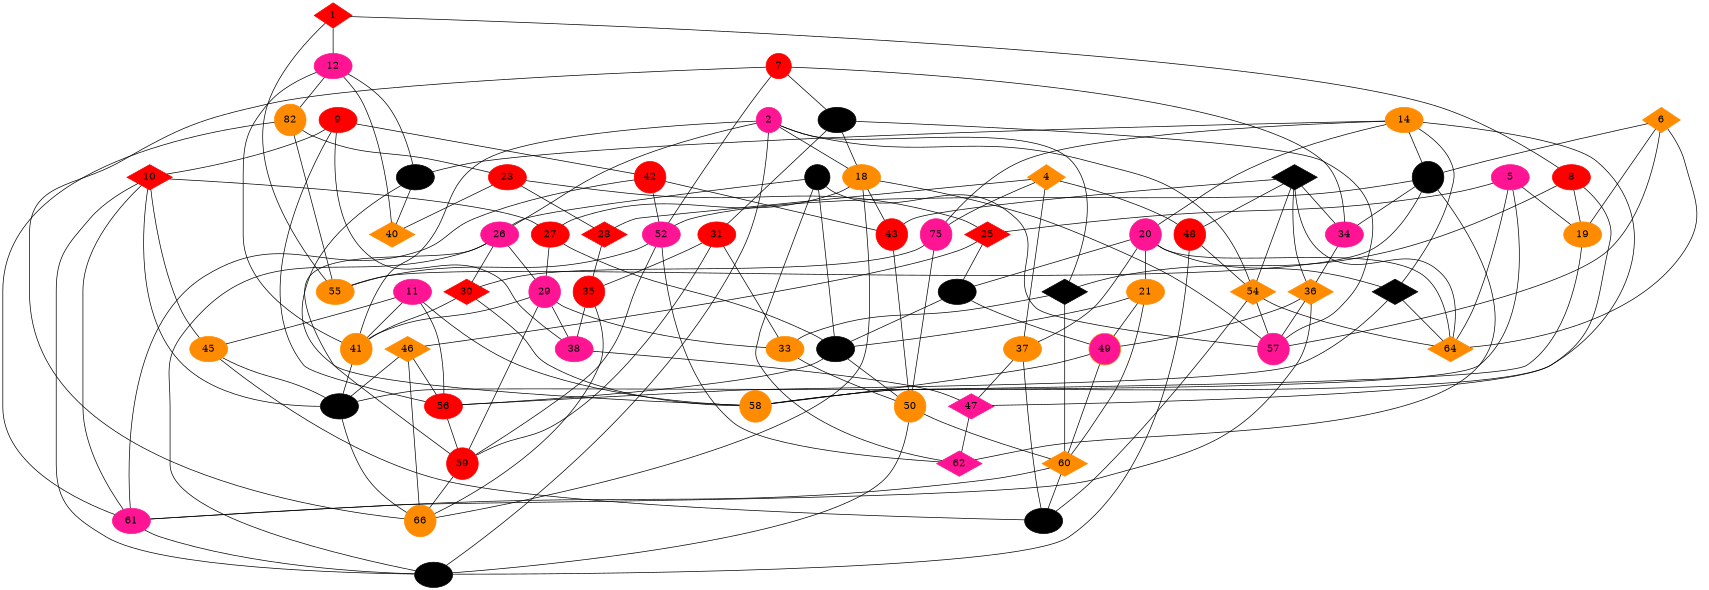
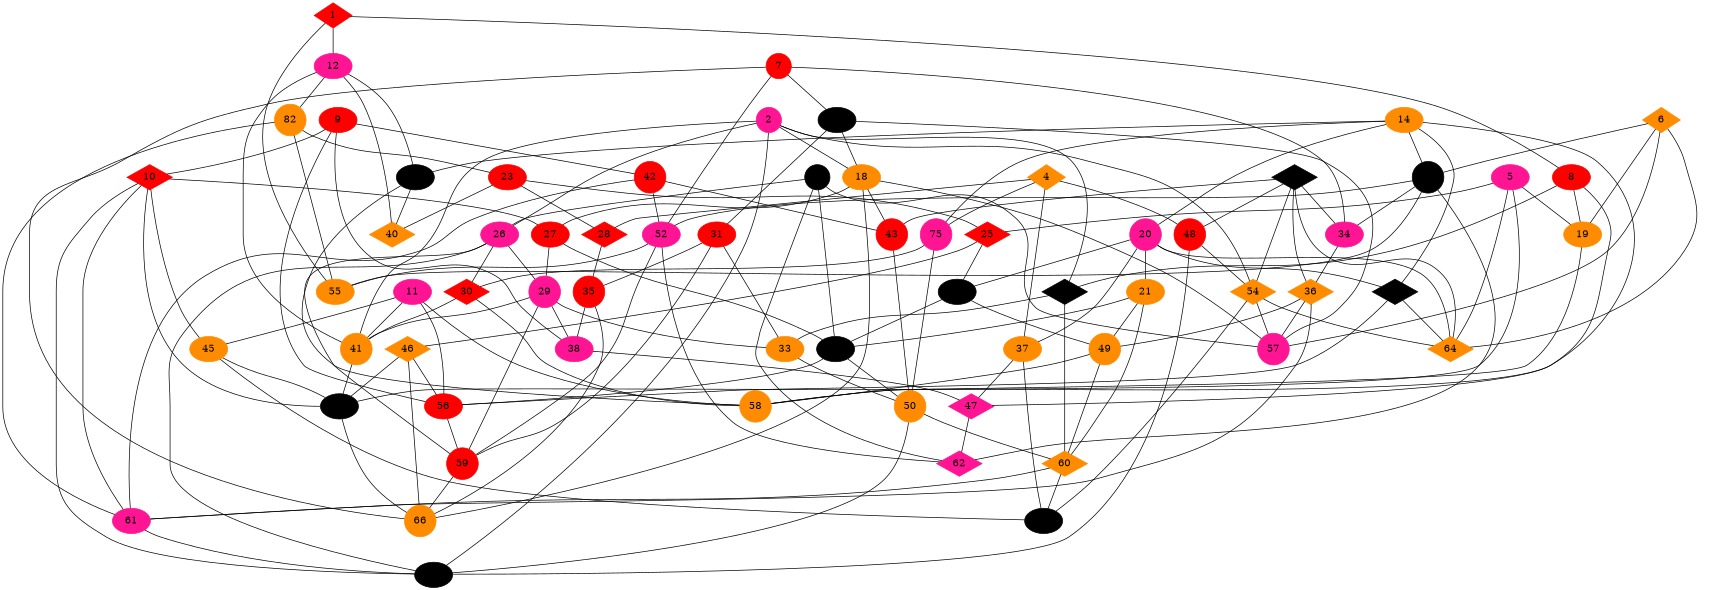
(1105, 349) -> (1105, 349)
